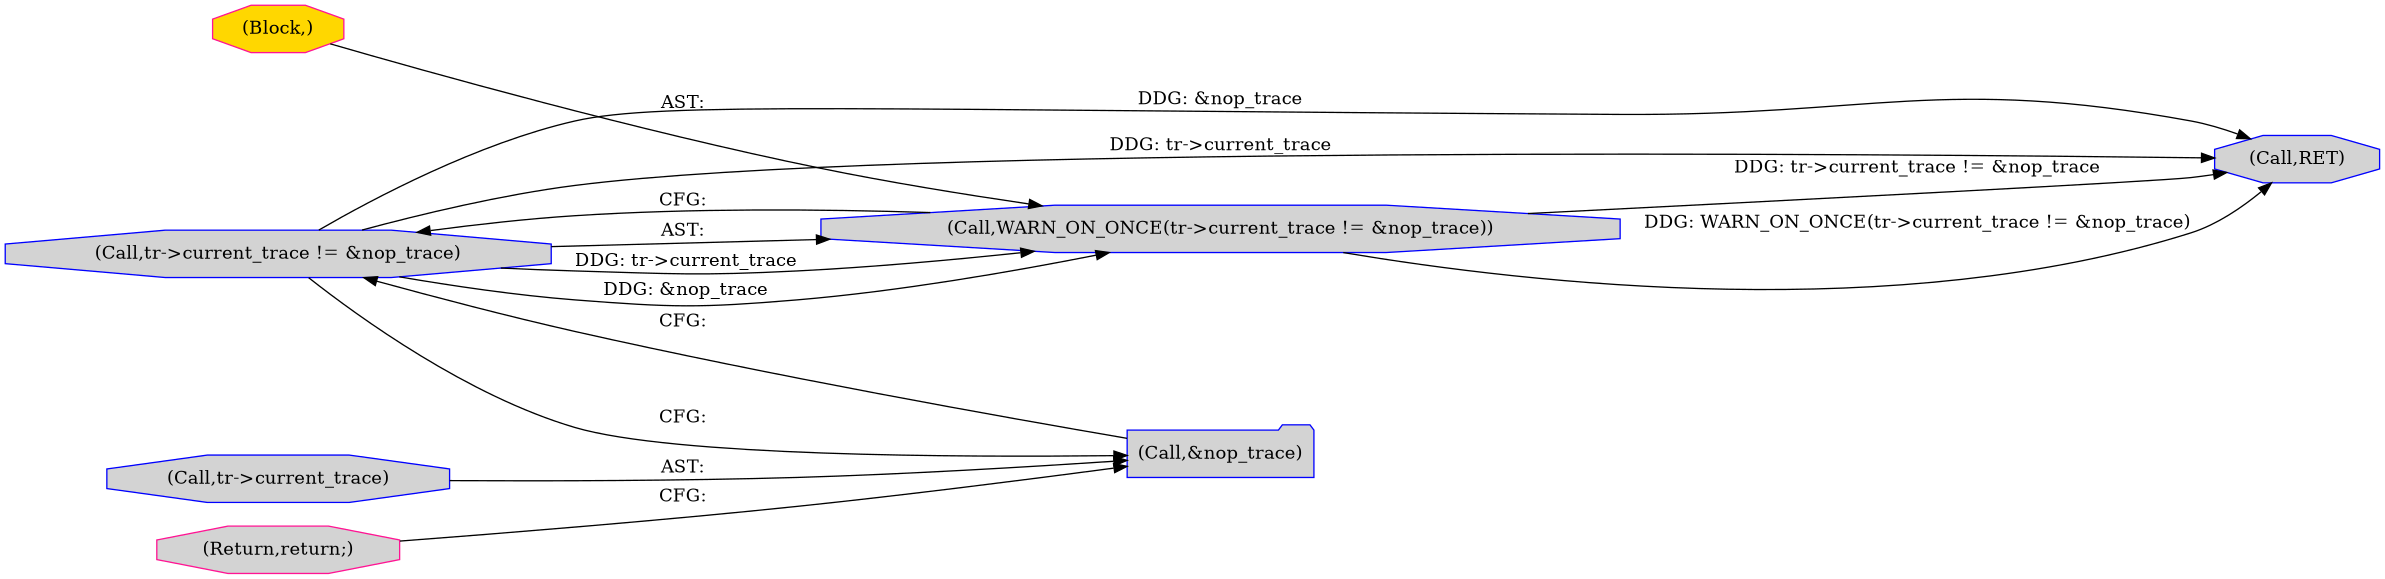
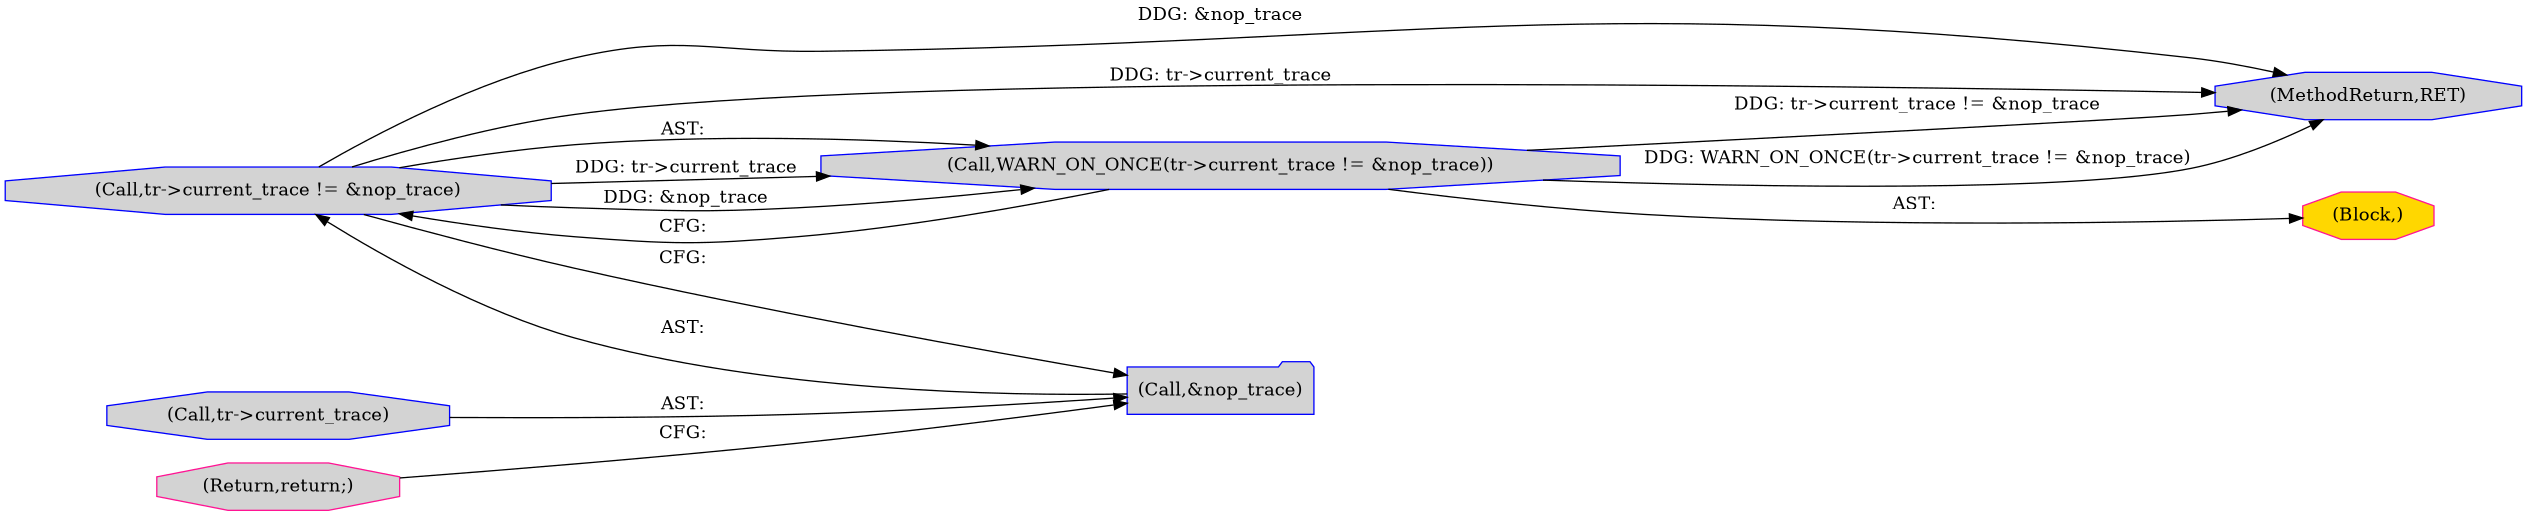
(677, 136) -> (1838, 222)
(2297, 159) -> (2368, 96)
(686, 322) -> (686, 328)
